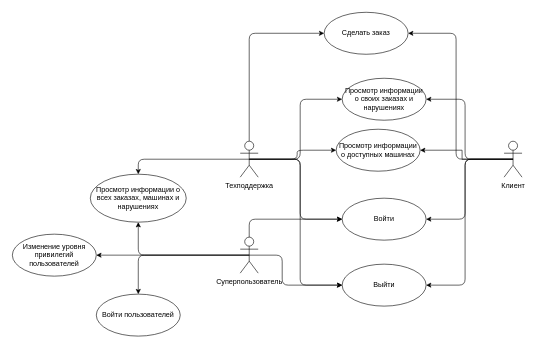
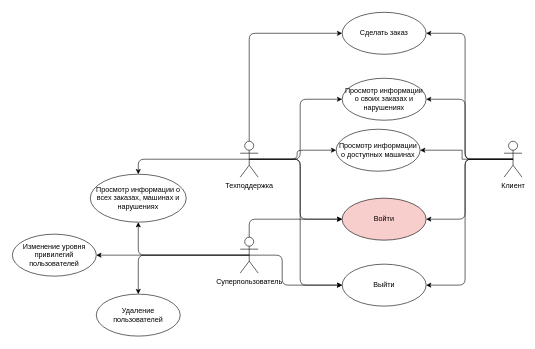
(366, 33) -> (384, 33)
(384, 219) -> (384, 219)
(138, 315) -> (138, 315)
